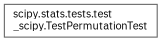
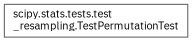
(81, 21) -> (96, 21)
